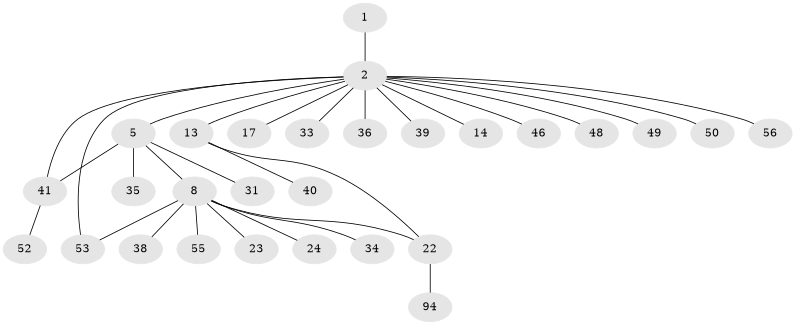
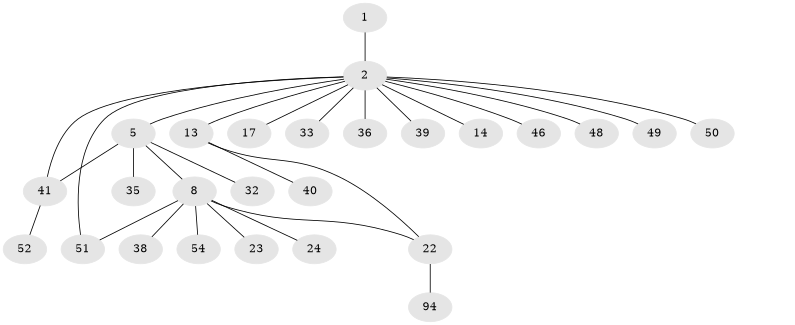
(770, 133) -> none
(253, 191) -> (253, 191)
(83, 249) -> (83, 249)
(199, 249) -> (199, 249)
(372, 249) -> none
